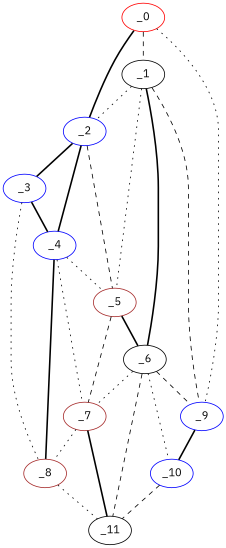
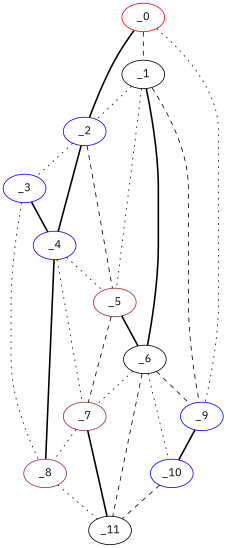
(55, 160) -> (55, 160)
